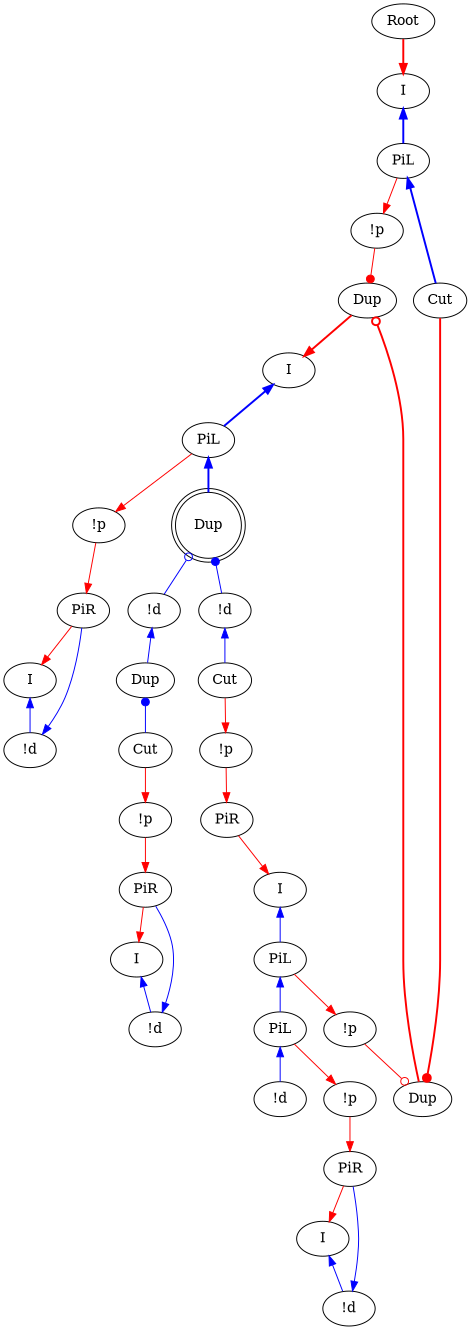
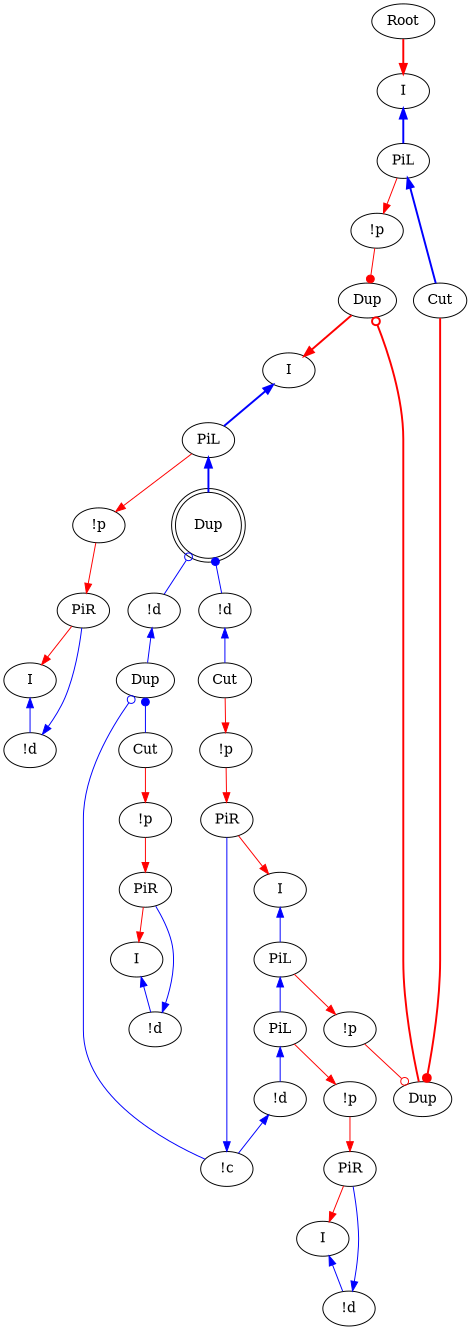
none -> (227, 1169)
